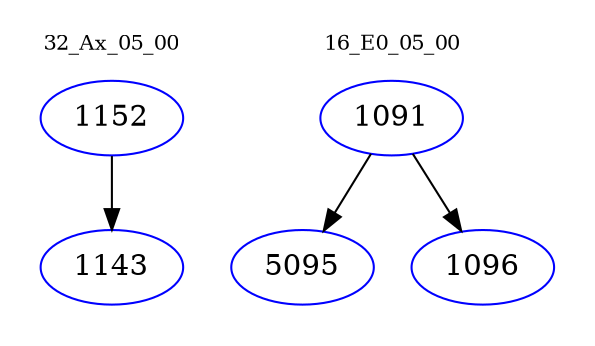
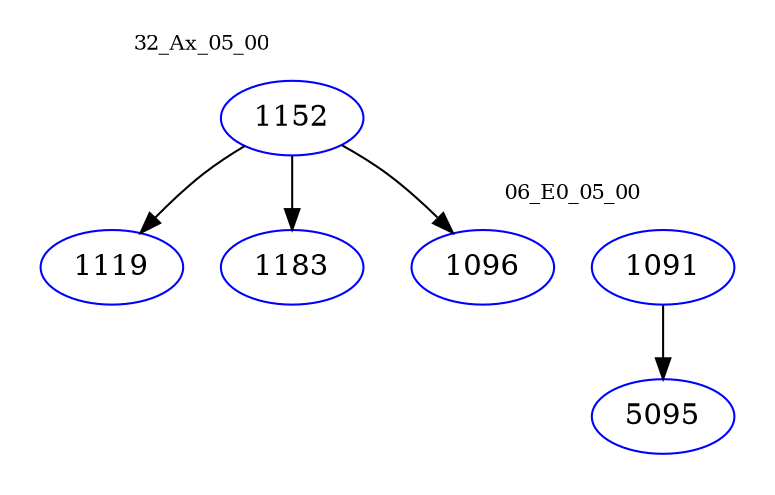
(393, 45) -> (573, 194)
(431, 183) -> (409, 191)
none -> (112, 267)
(112, 267) -> (292, 267)
